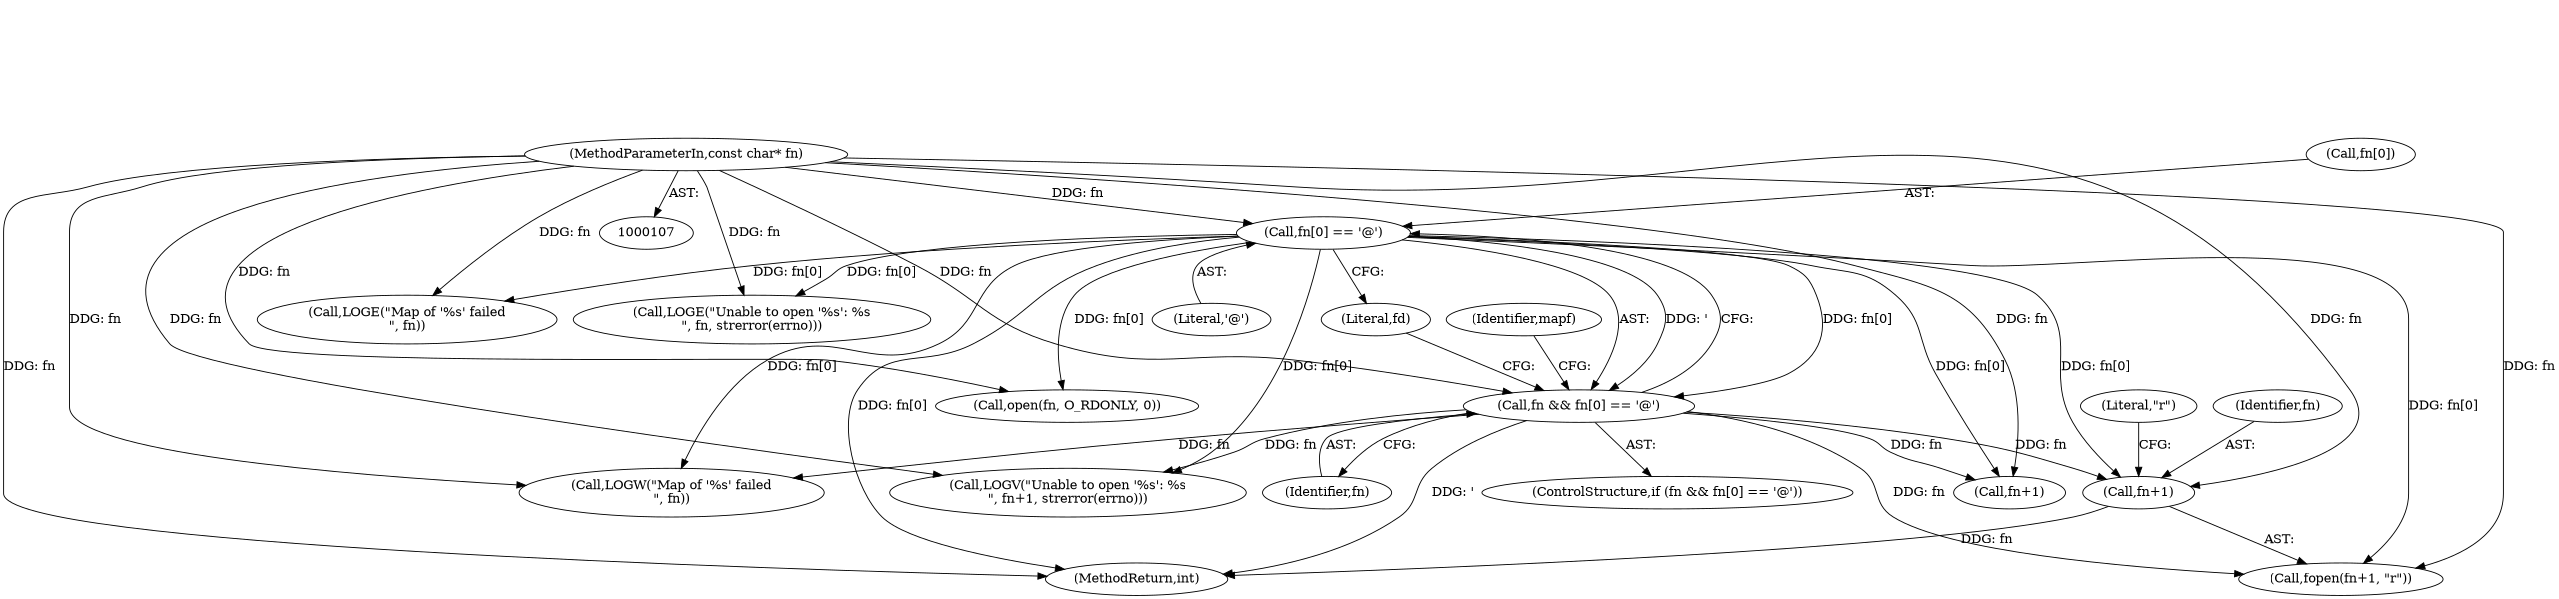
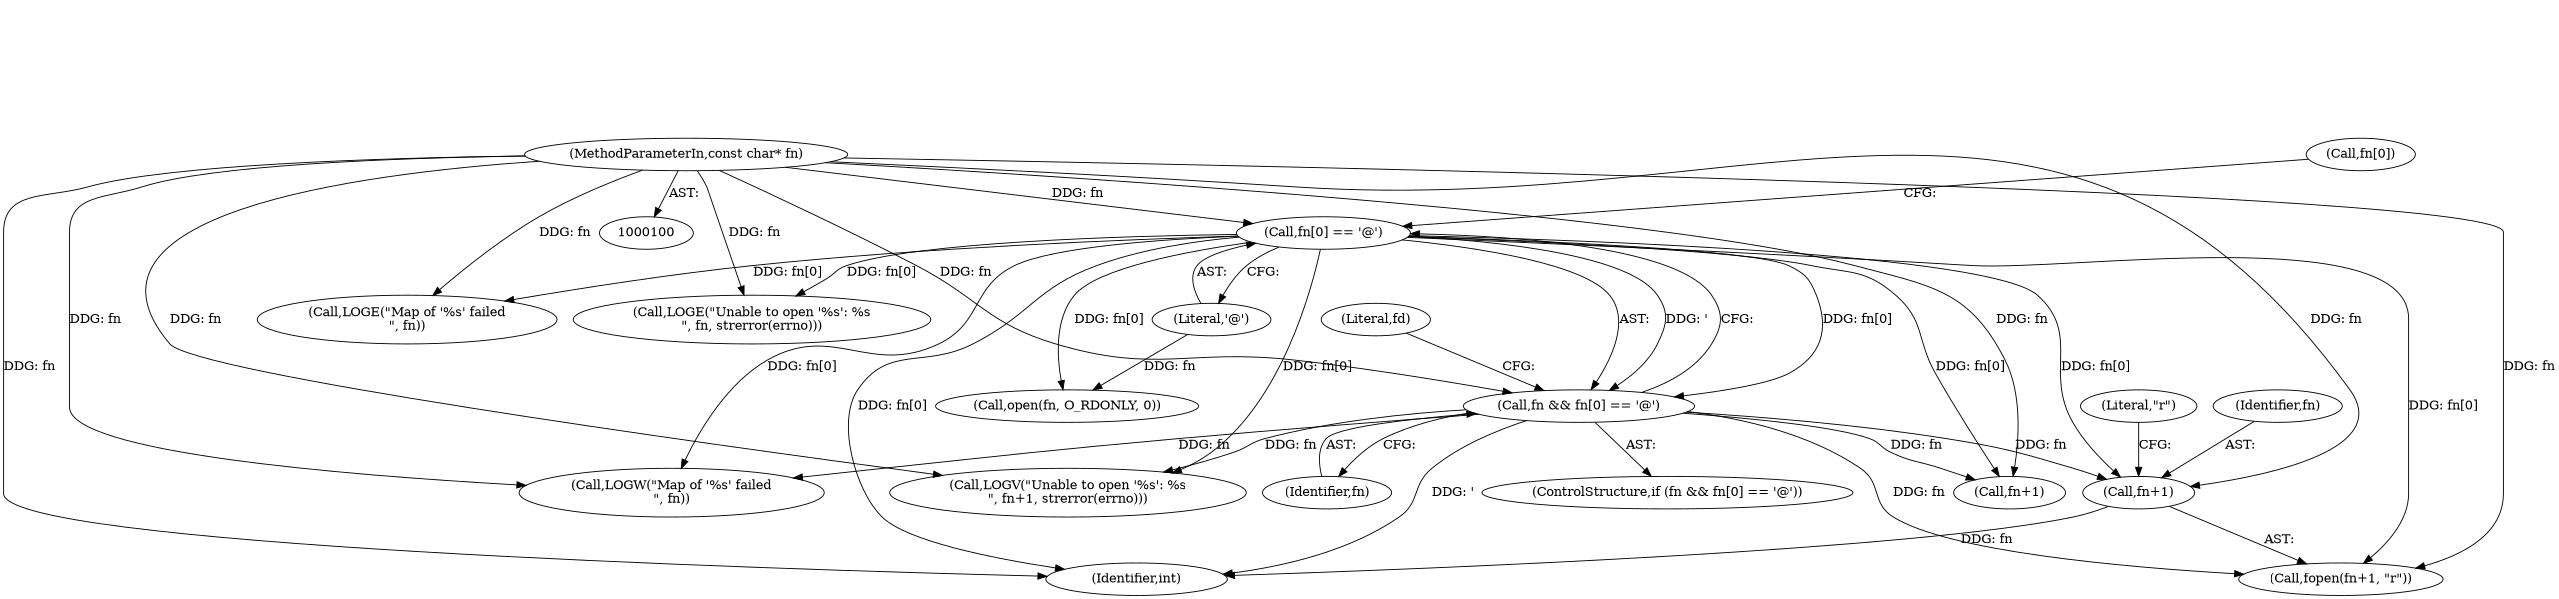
(1922, 194) -> (1922, 194)
(646, 233) -> (646, 233)
(1347, 273) -> (1246, 266)
(1524, 320) -> none
(404, 357) -> (1136, 365)
(1137, 579) -> (1137, 579)
